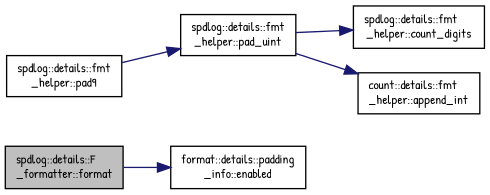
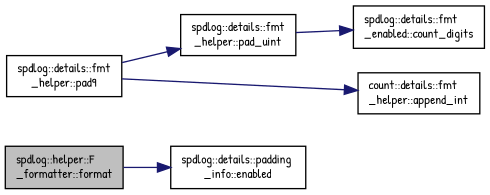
(419, 27) -> (419, 27)
(320, 62) -> (233, 84)
(64, 167) -> (64, 167)
(238, 167) -> (238, 167)
